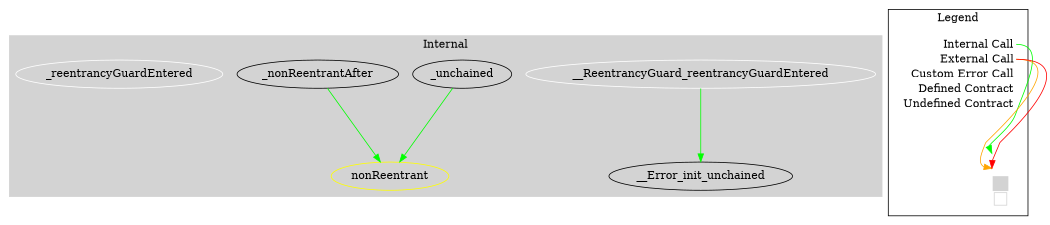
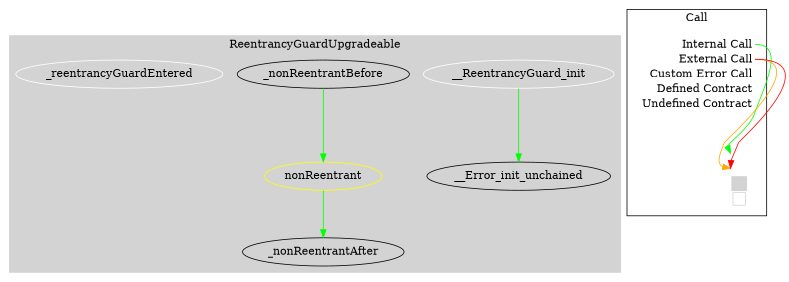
(958, 18) -> (697, 18)
(446, 45) -> (315, 45)
(462, 74) -> (323, 74)
(701, 74) -> (519, 74)
(352, 122) -> (323, 210)
